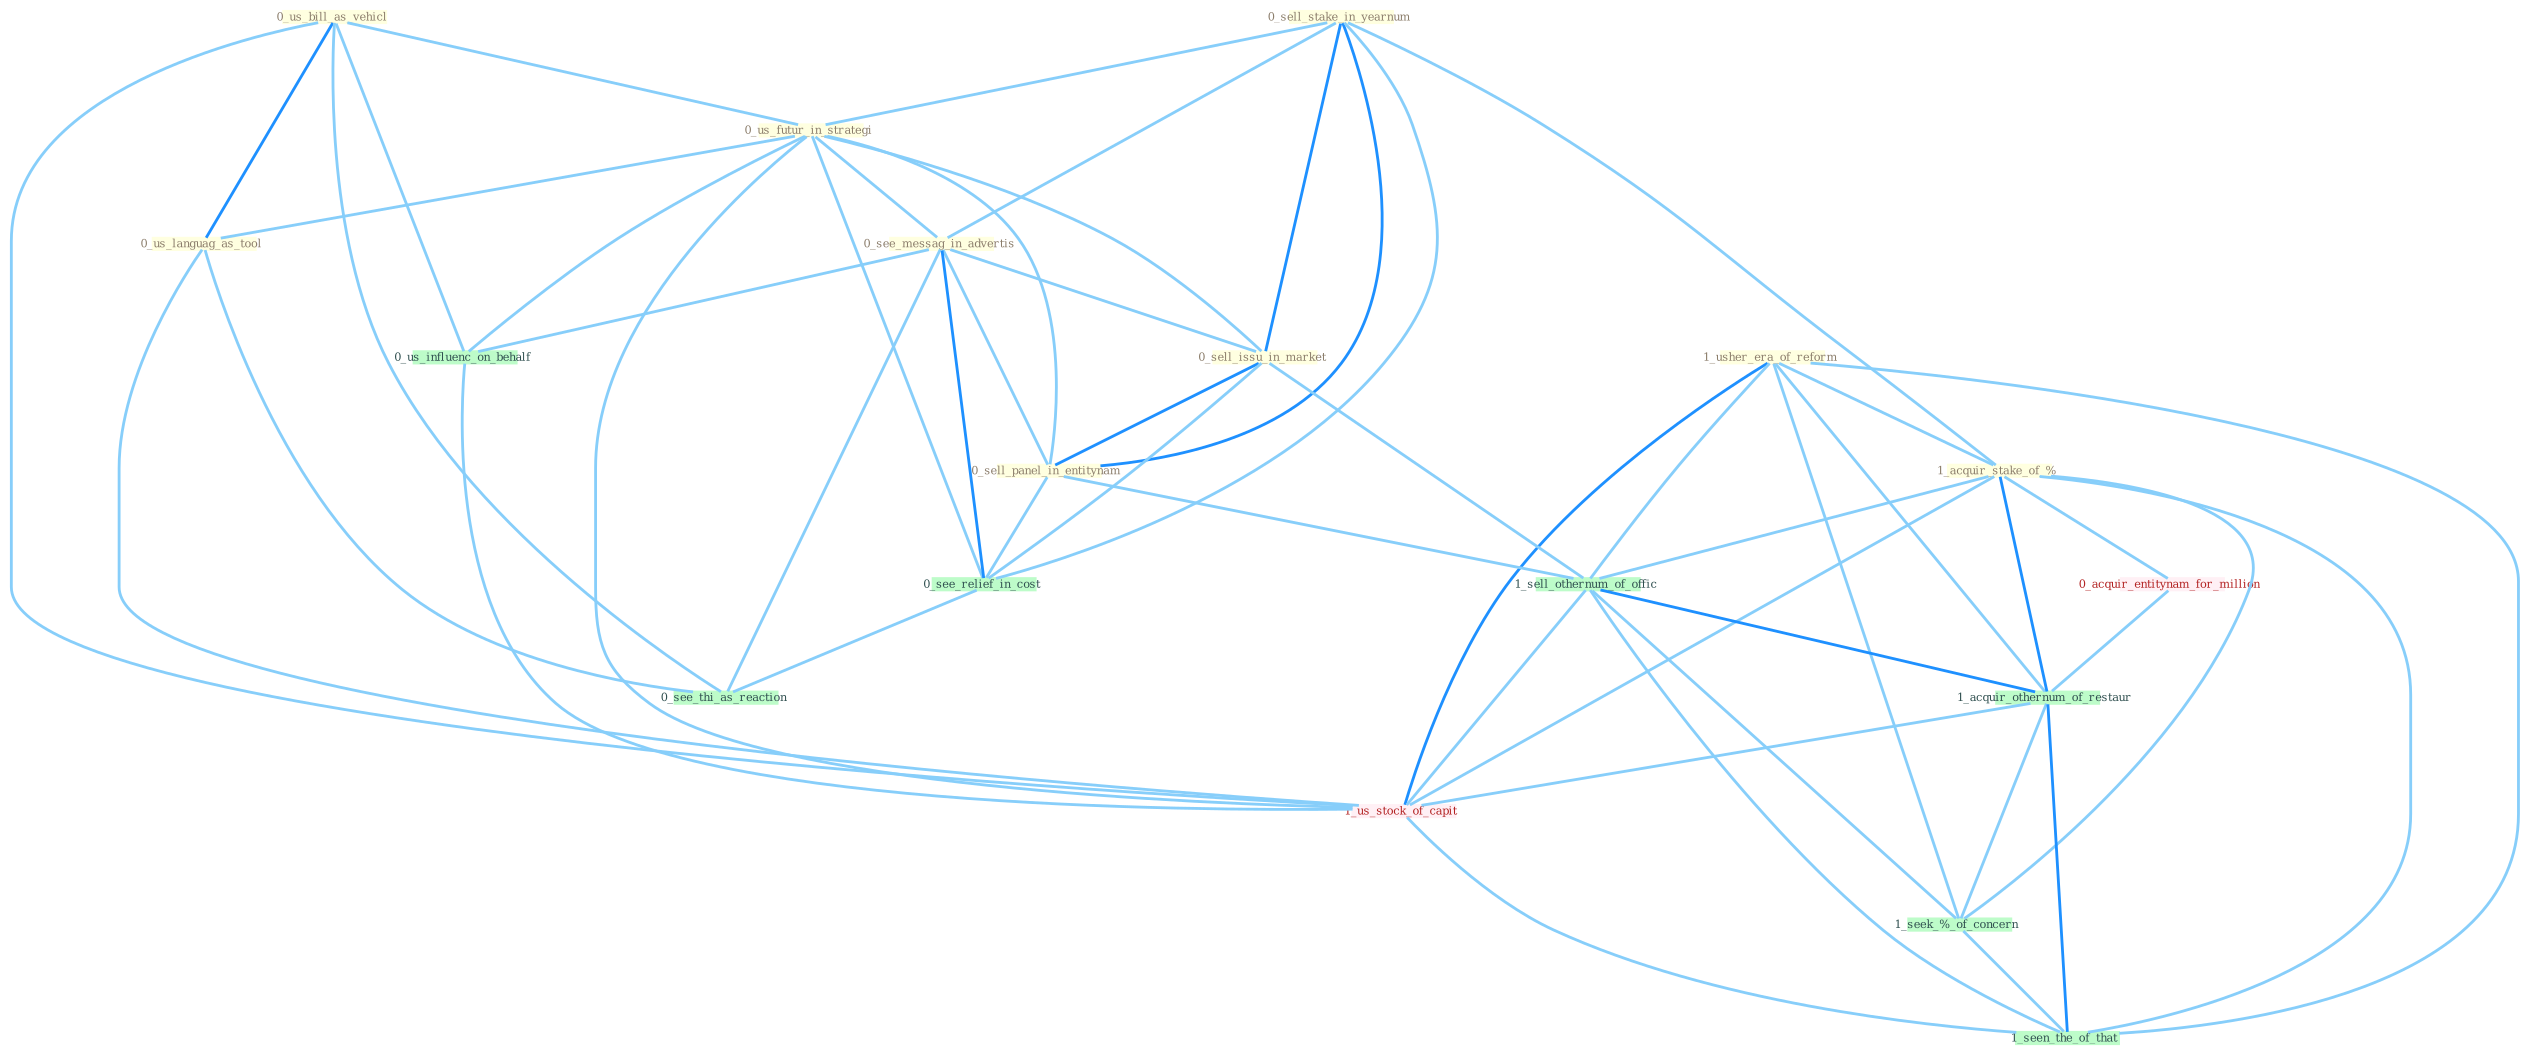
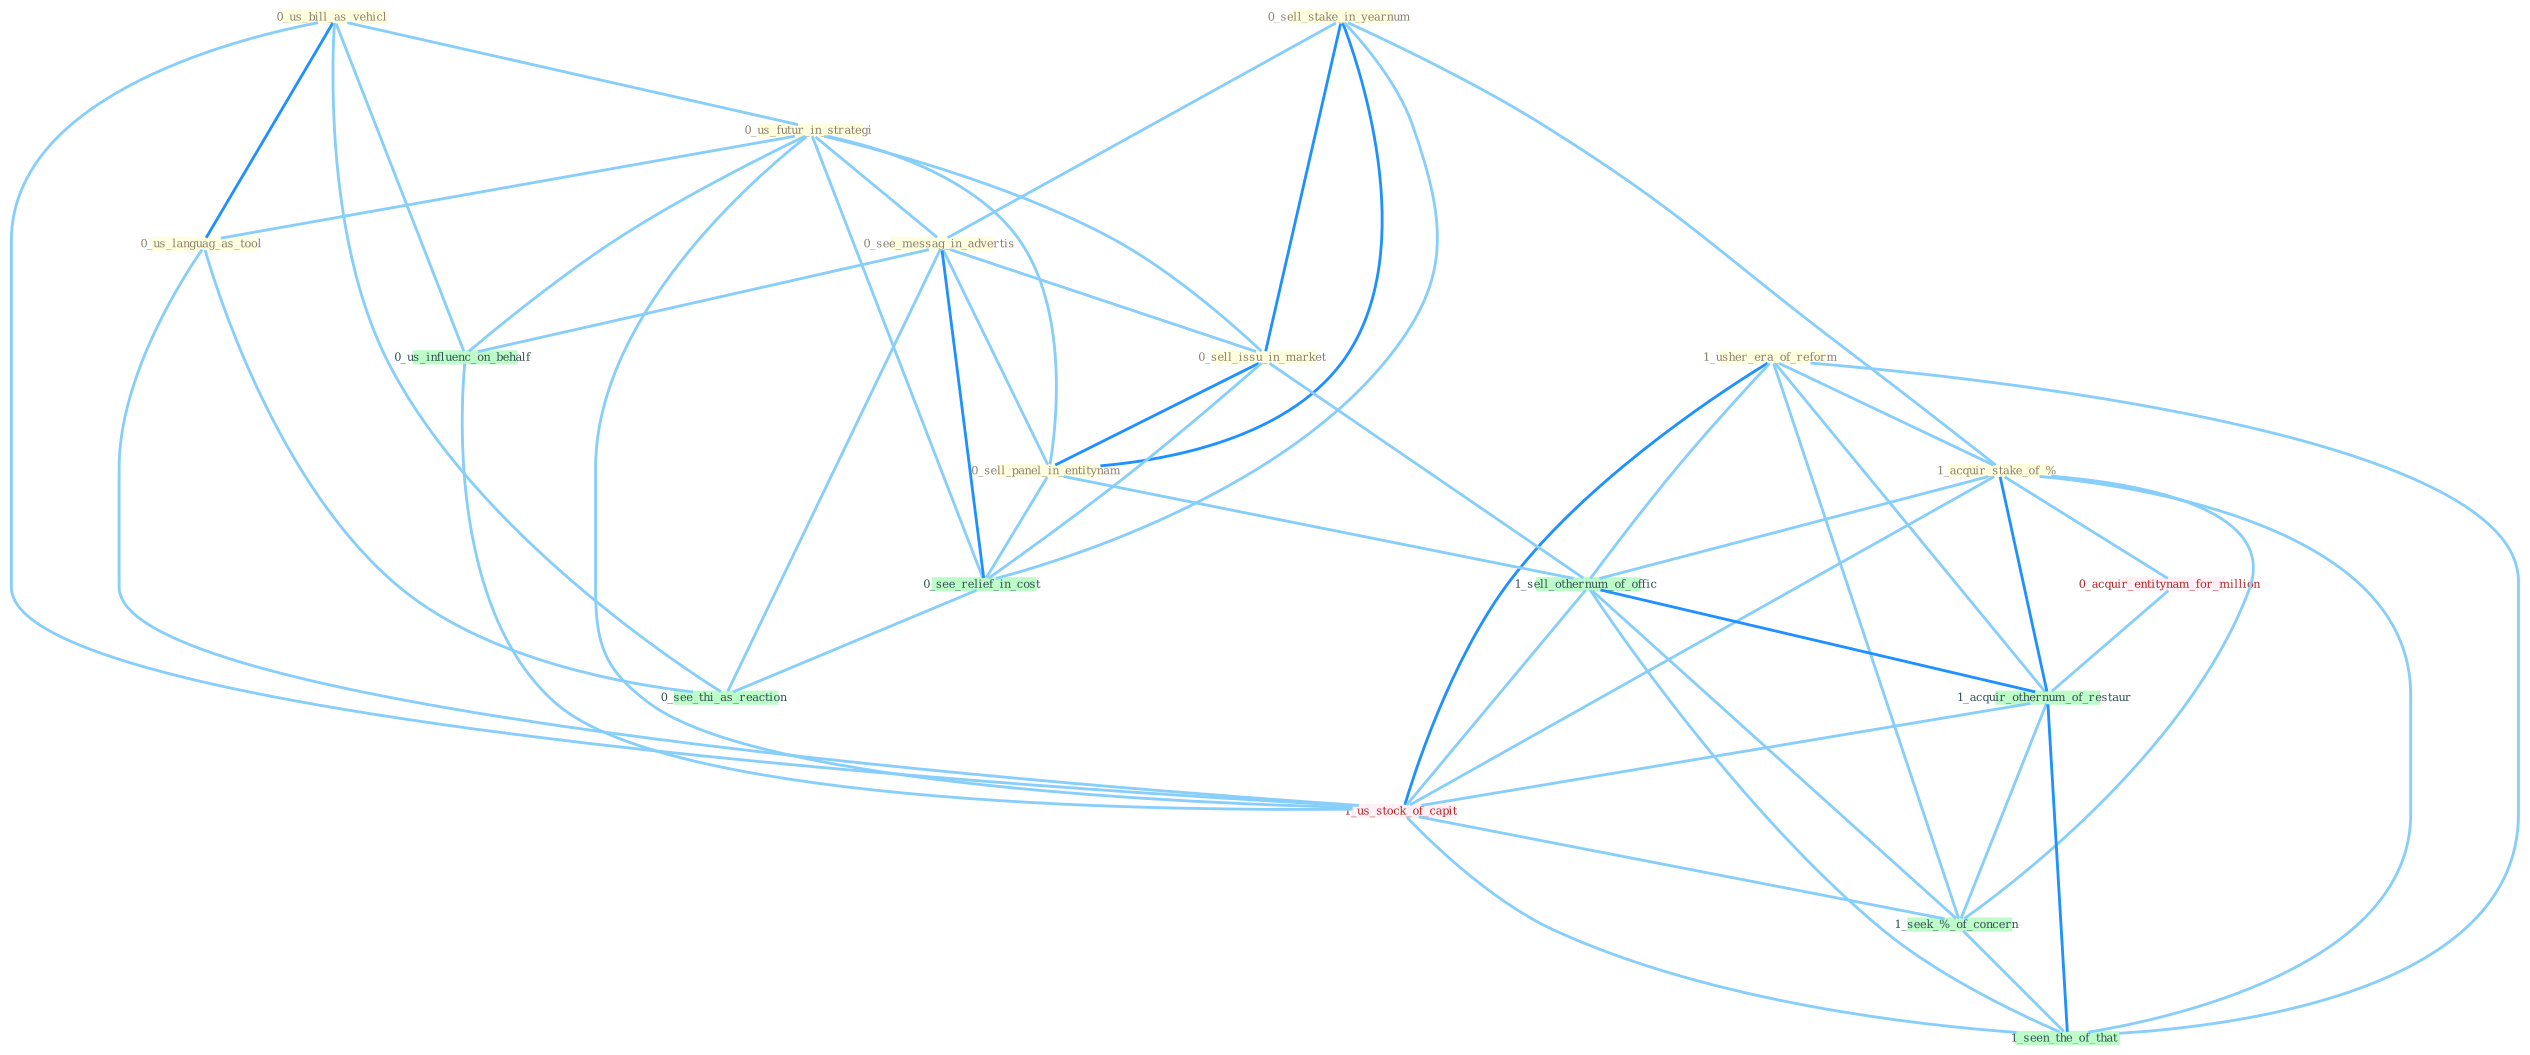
(1076, 74) -> none
none -> (1682, 868)
